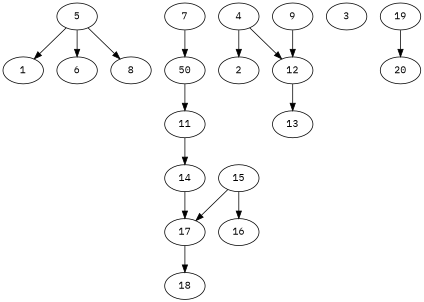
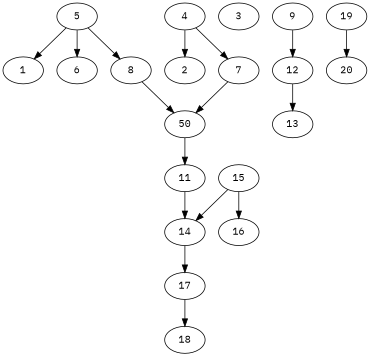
(263, 41) -> (209, 41)
none -> (155, 95)
(215, 202) -> (215, 202)
